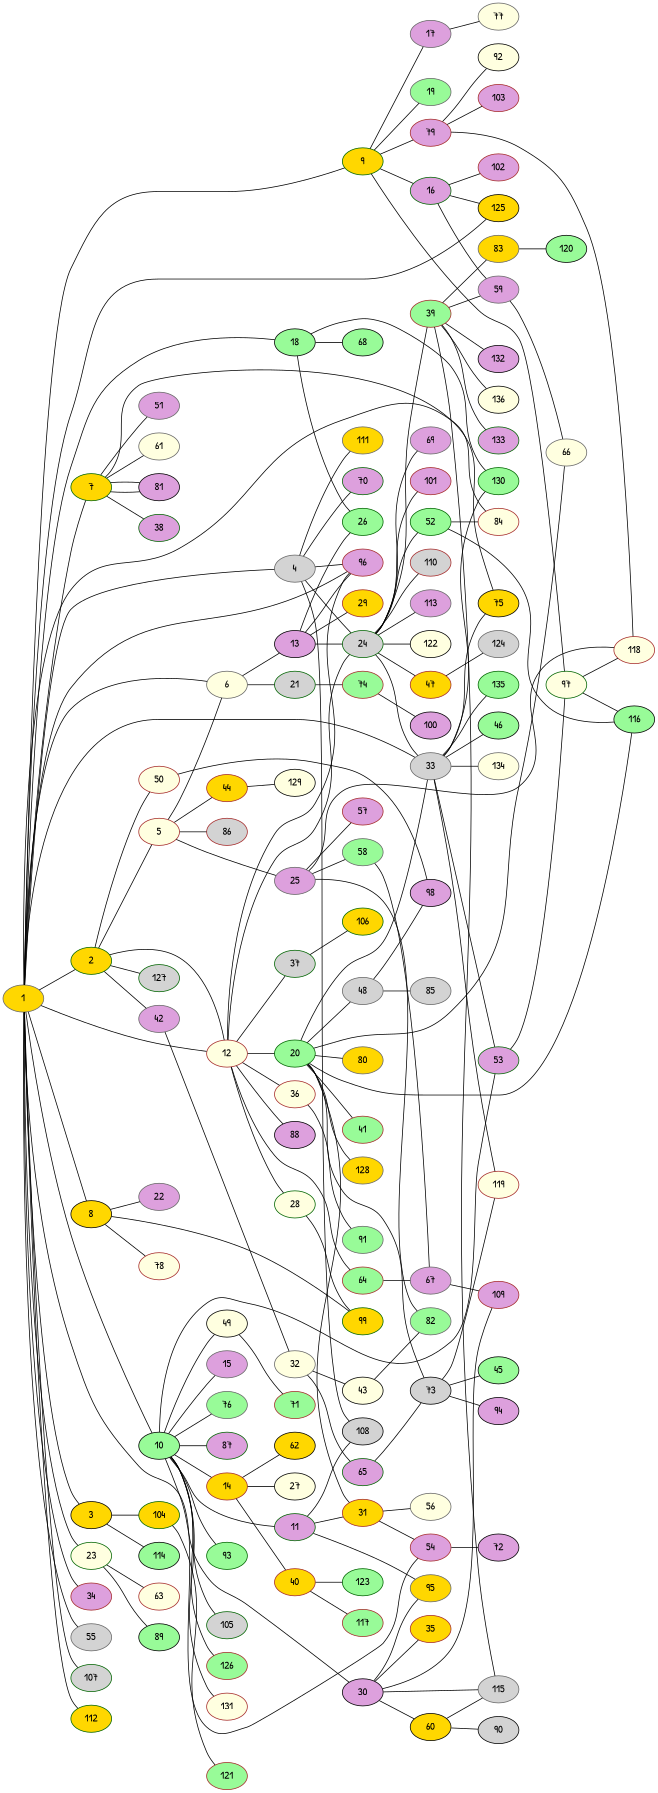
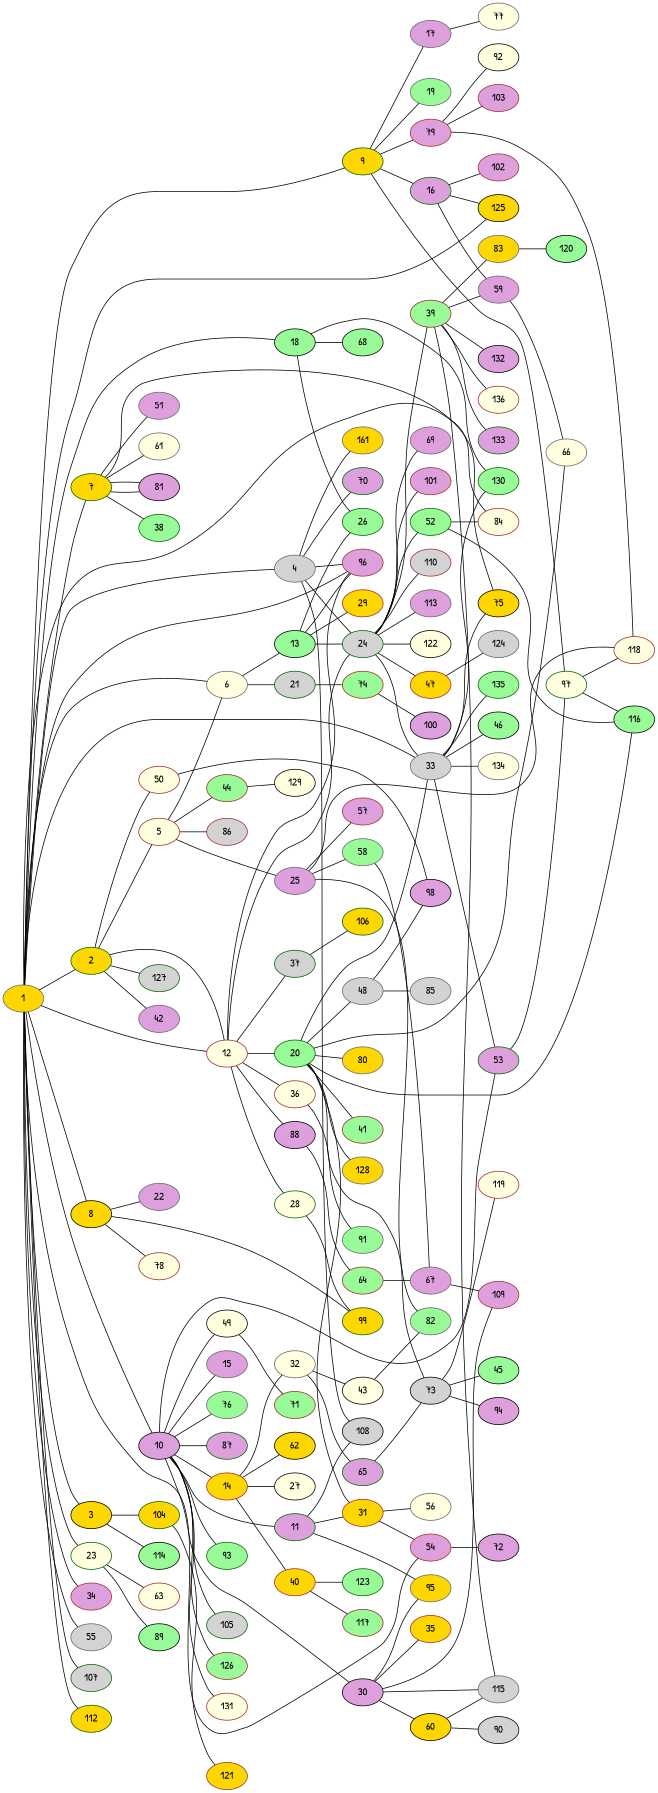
(499, 400) -> (499, 400)
(363, 440) -> (363, 440)
(159, 528) -> (159, 528)
(295, 644) -> (295, 644)
(227, 788) -> (227, 788)
(462, 956) -> none
(293, 1168) -> (330, 1225)
(227, 1192) -> (261, 1425)
(159, 1446) -> (159, 1446)
(227, 1776) -> (227, 1776)
